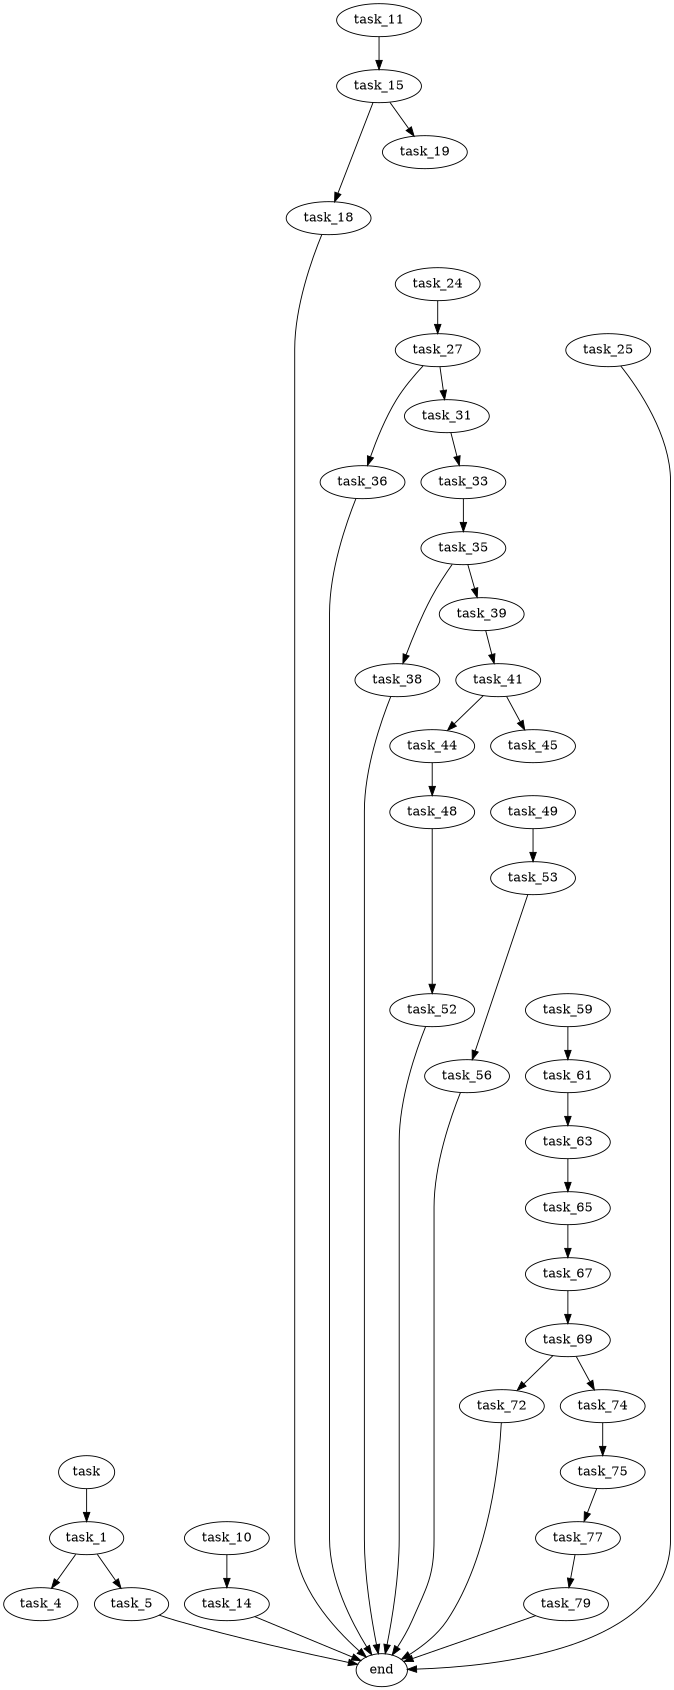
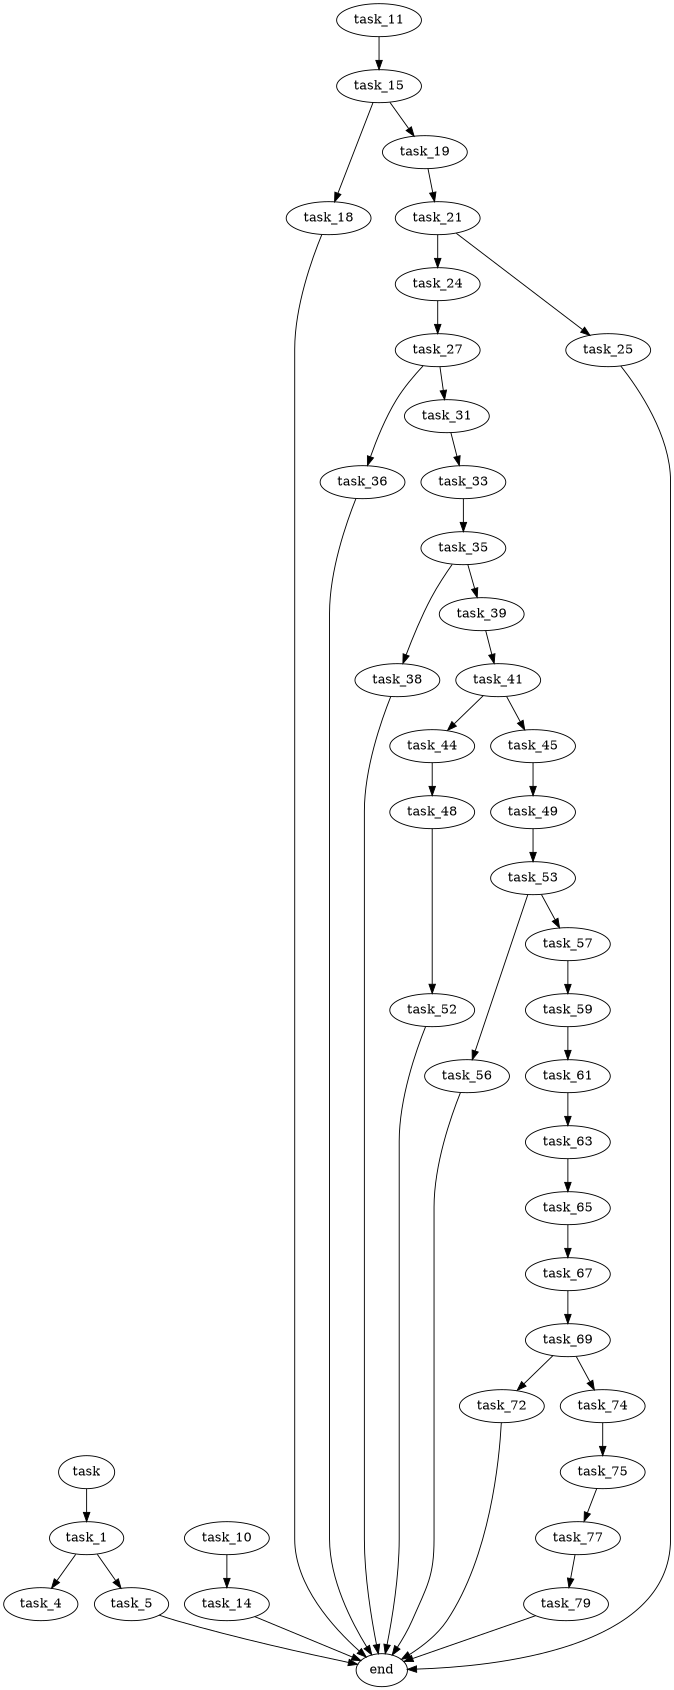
none -> (438, 218)
none -> (533, 775)
none -> (568, 944)
